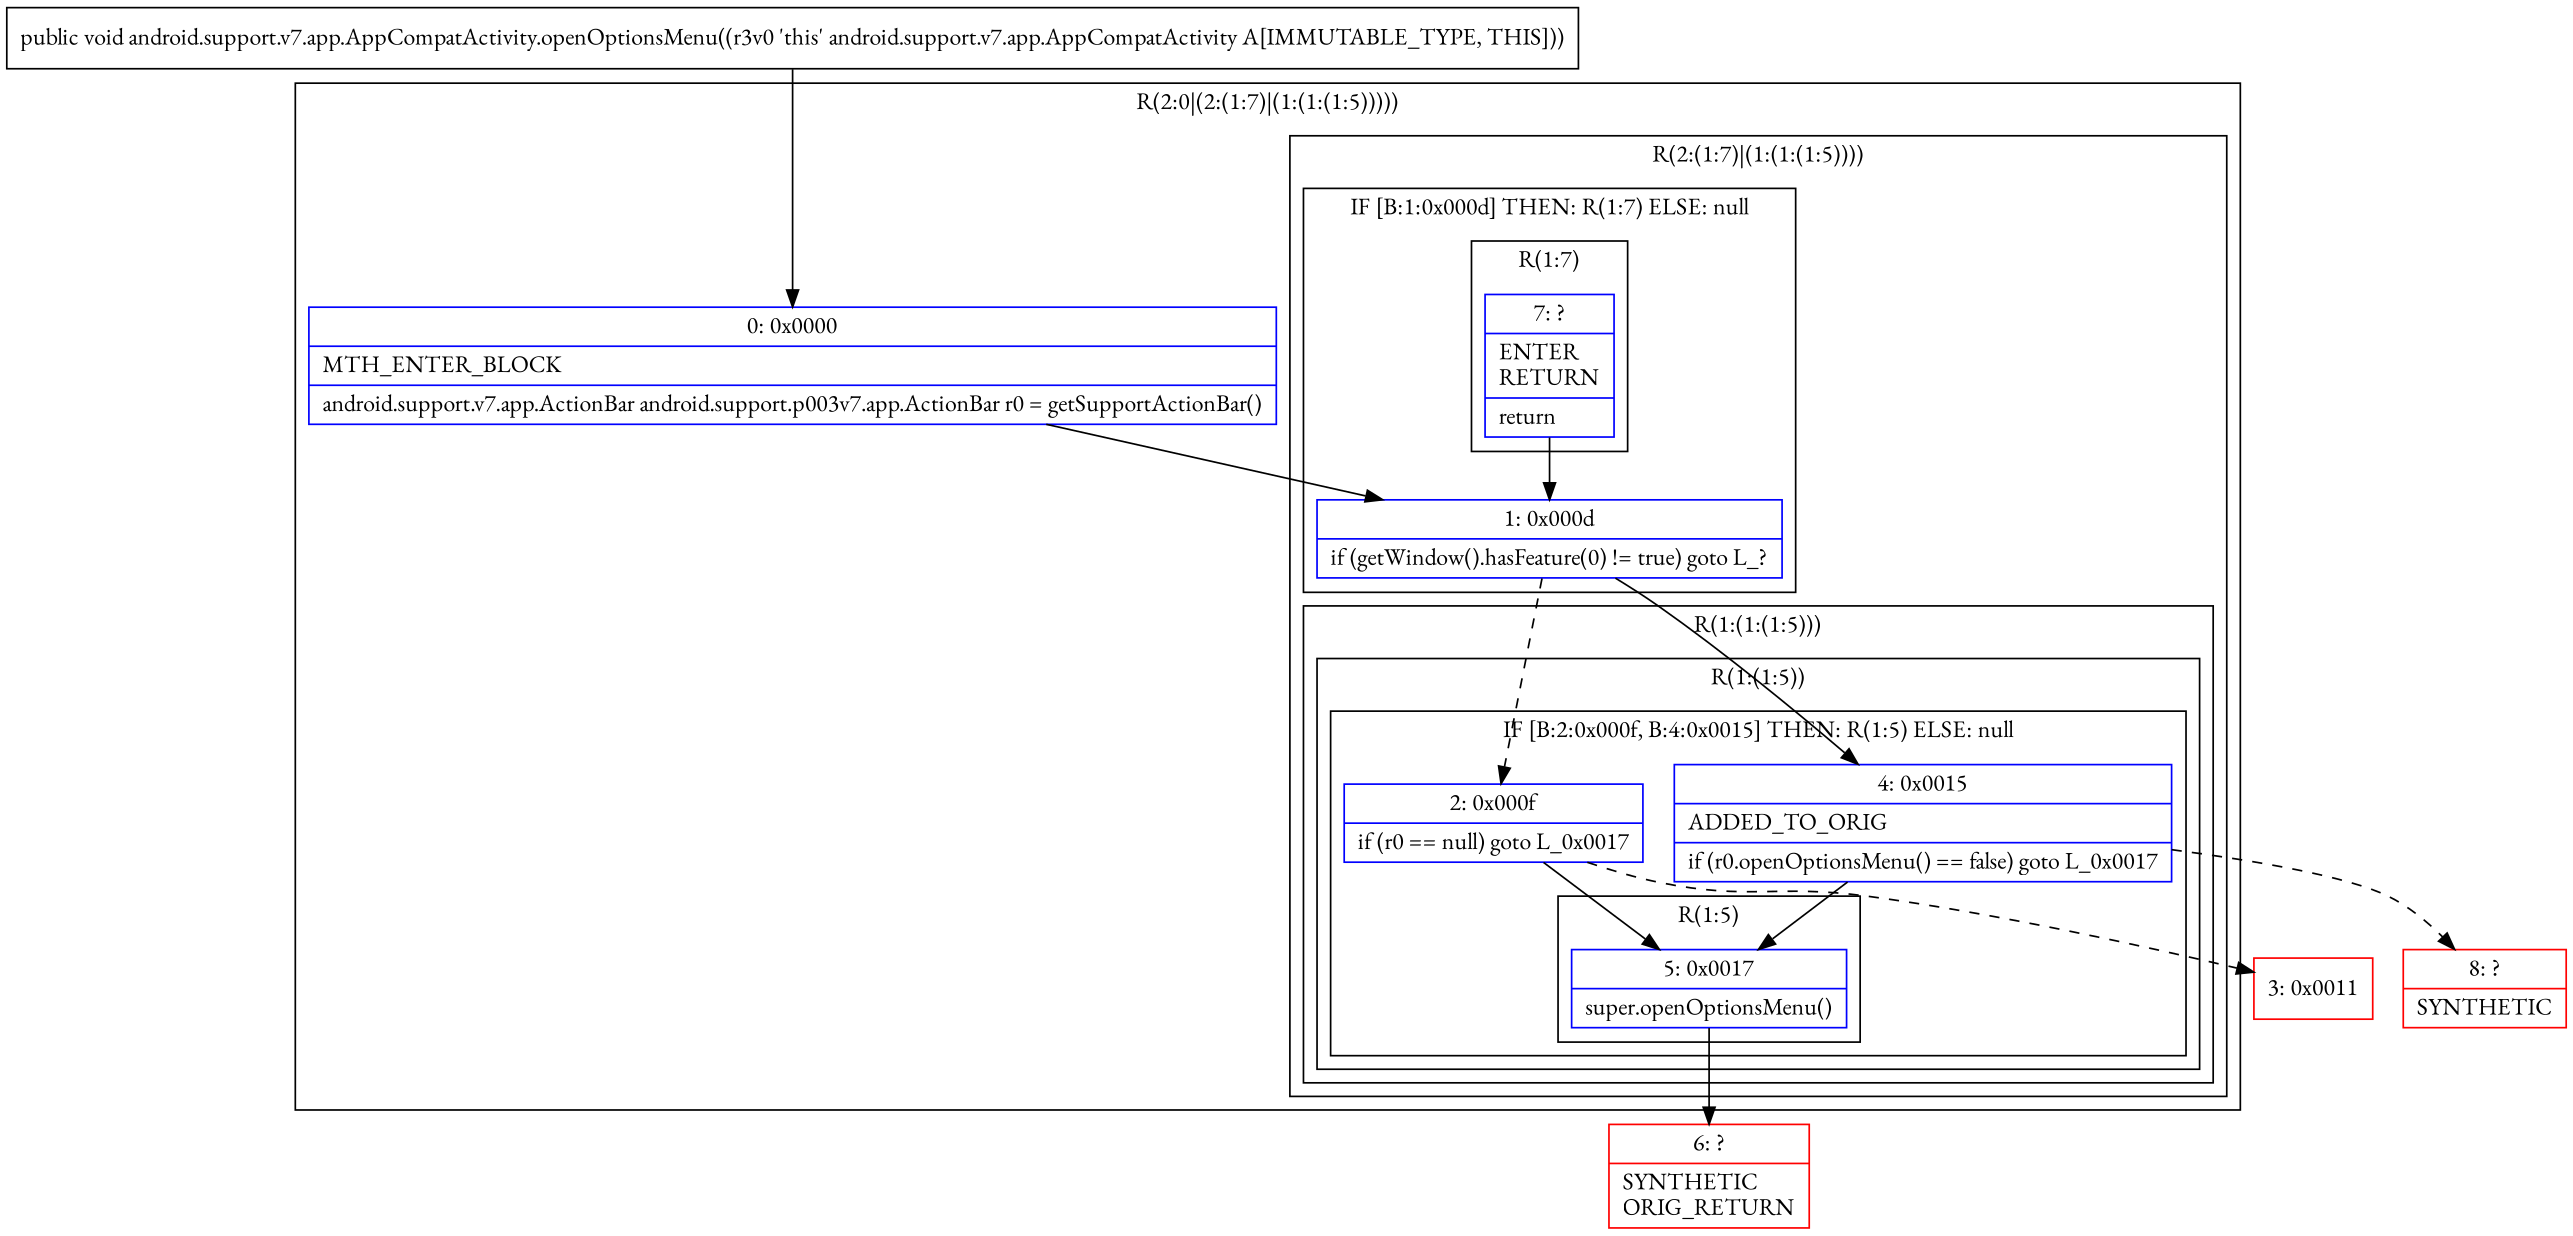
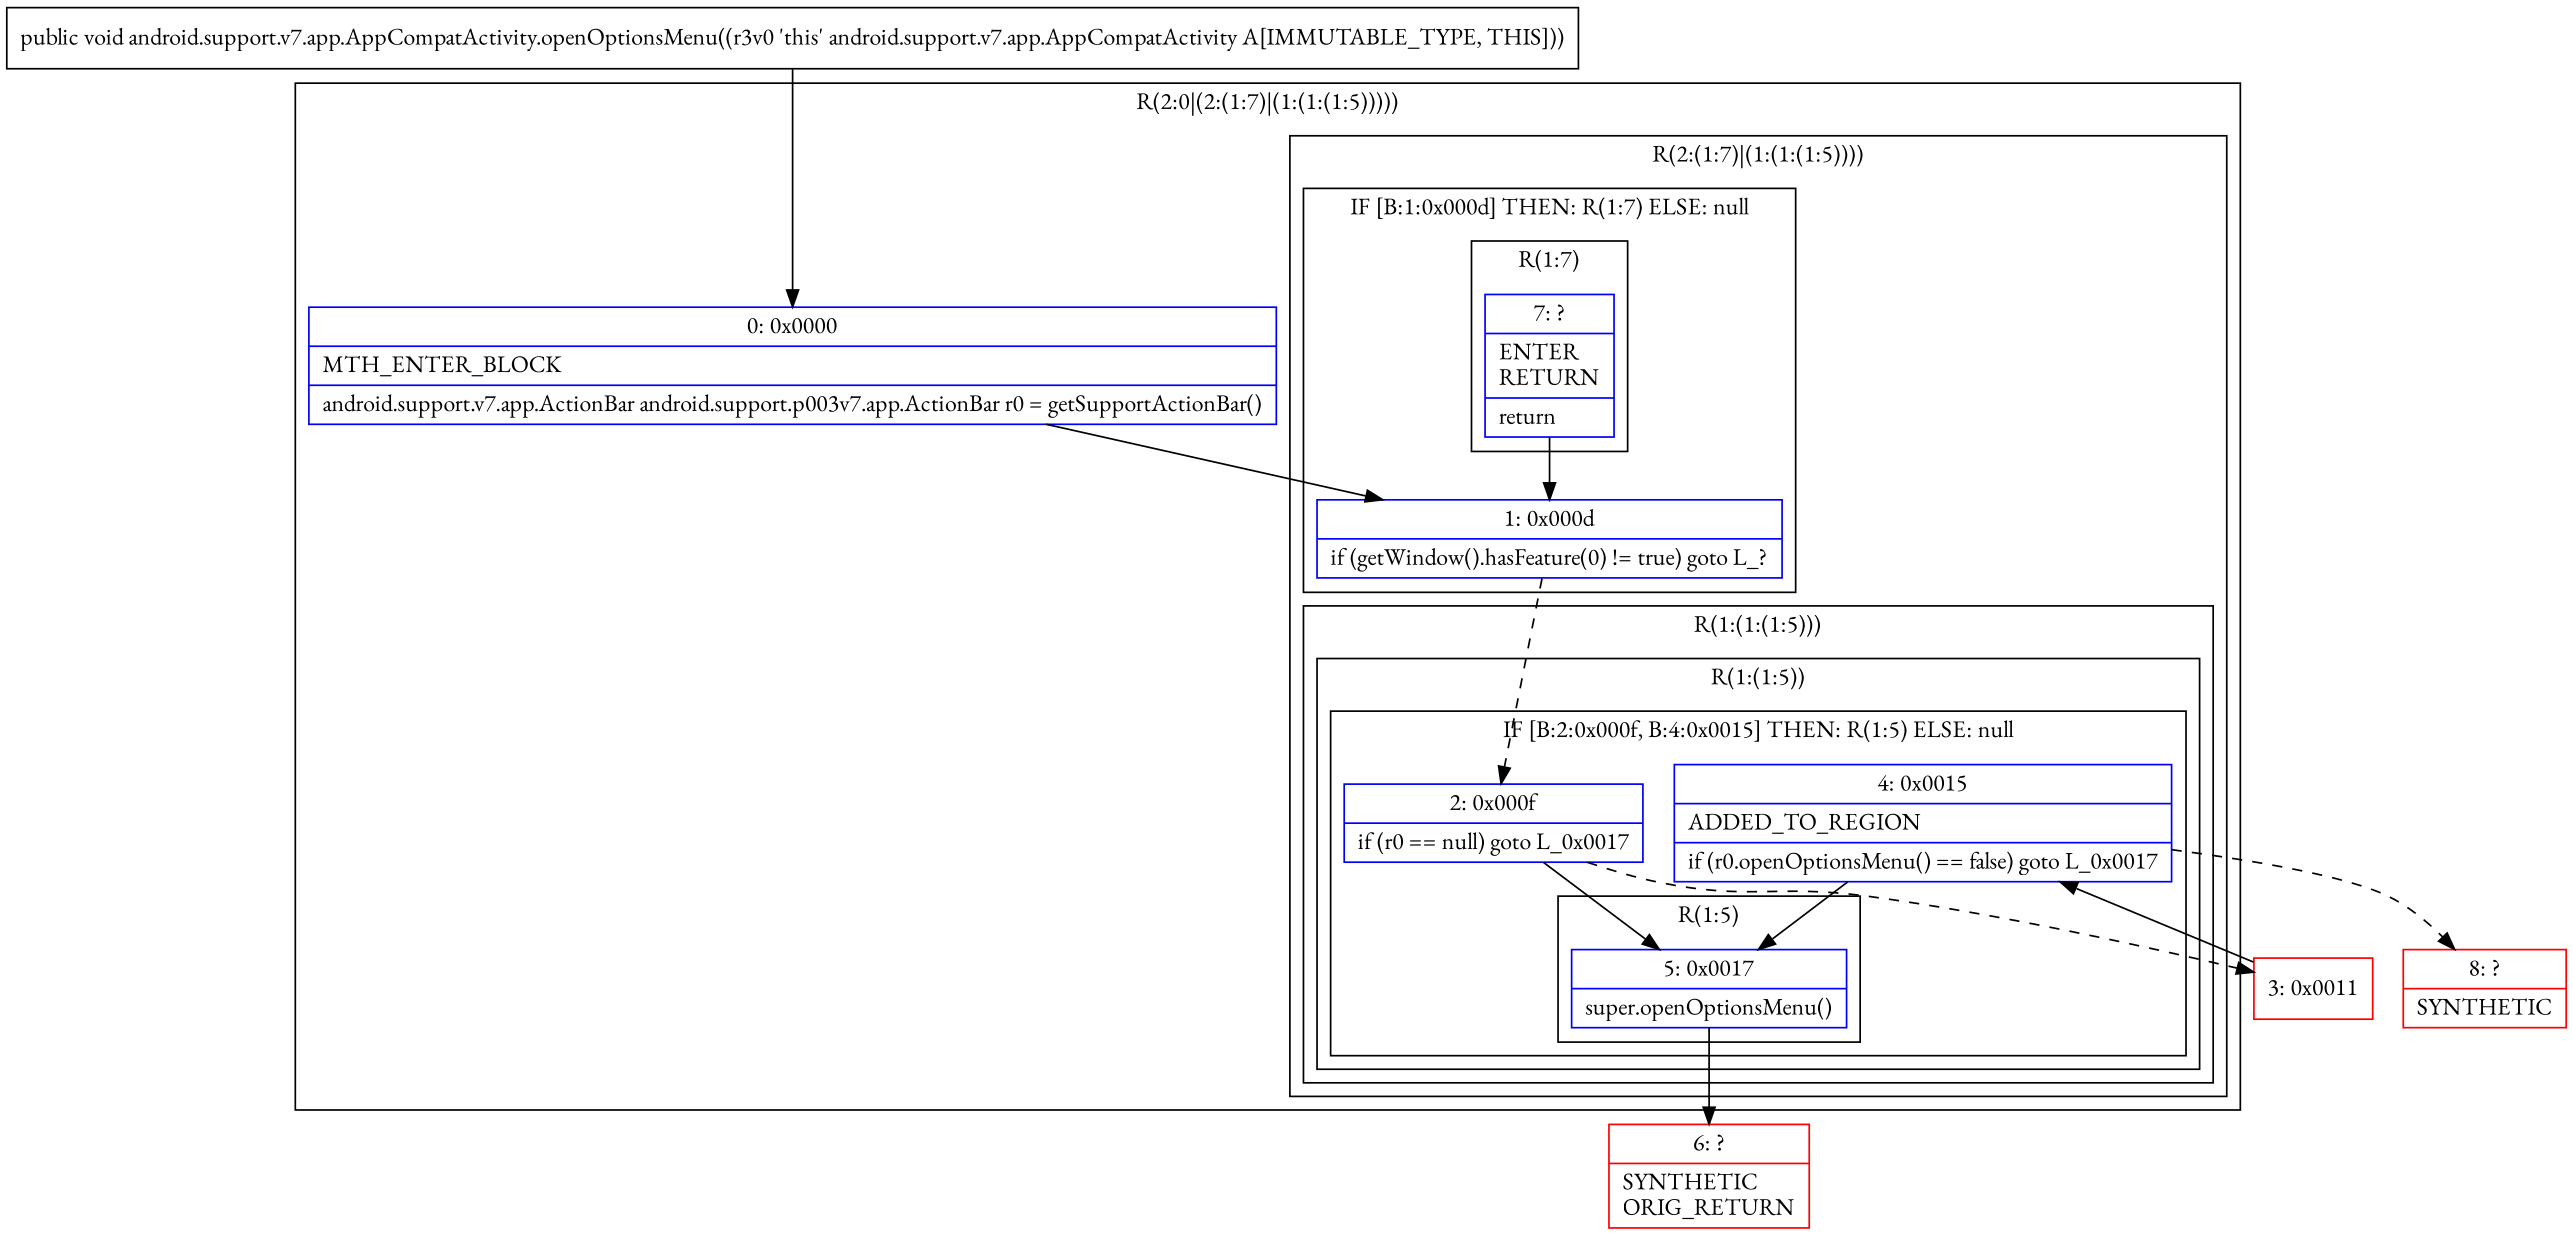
(1744, 670) -> (2165, 925)
(1788, 822) -> (1805, 822)
